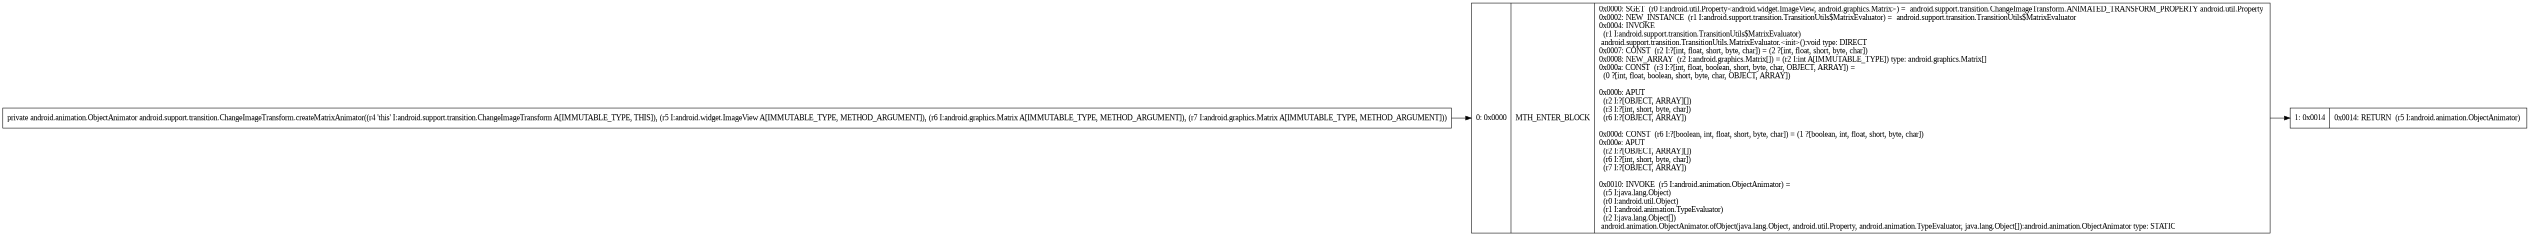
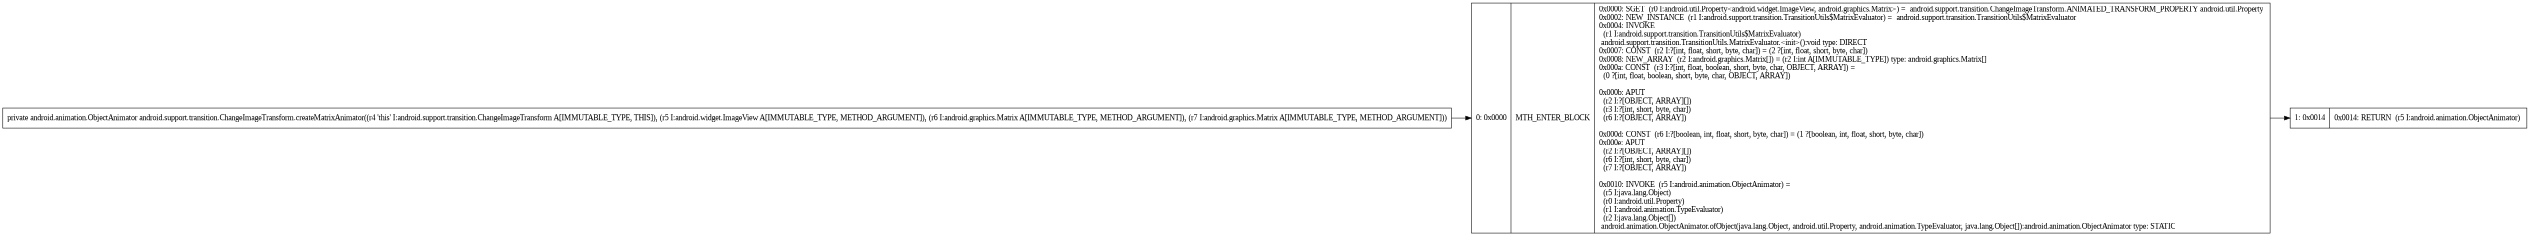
(1639, 201) -> (1642, 201)
